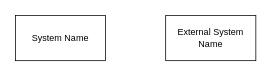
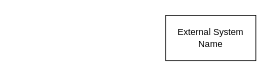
(60, 38) -> none
